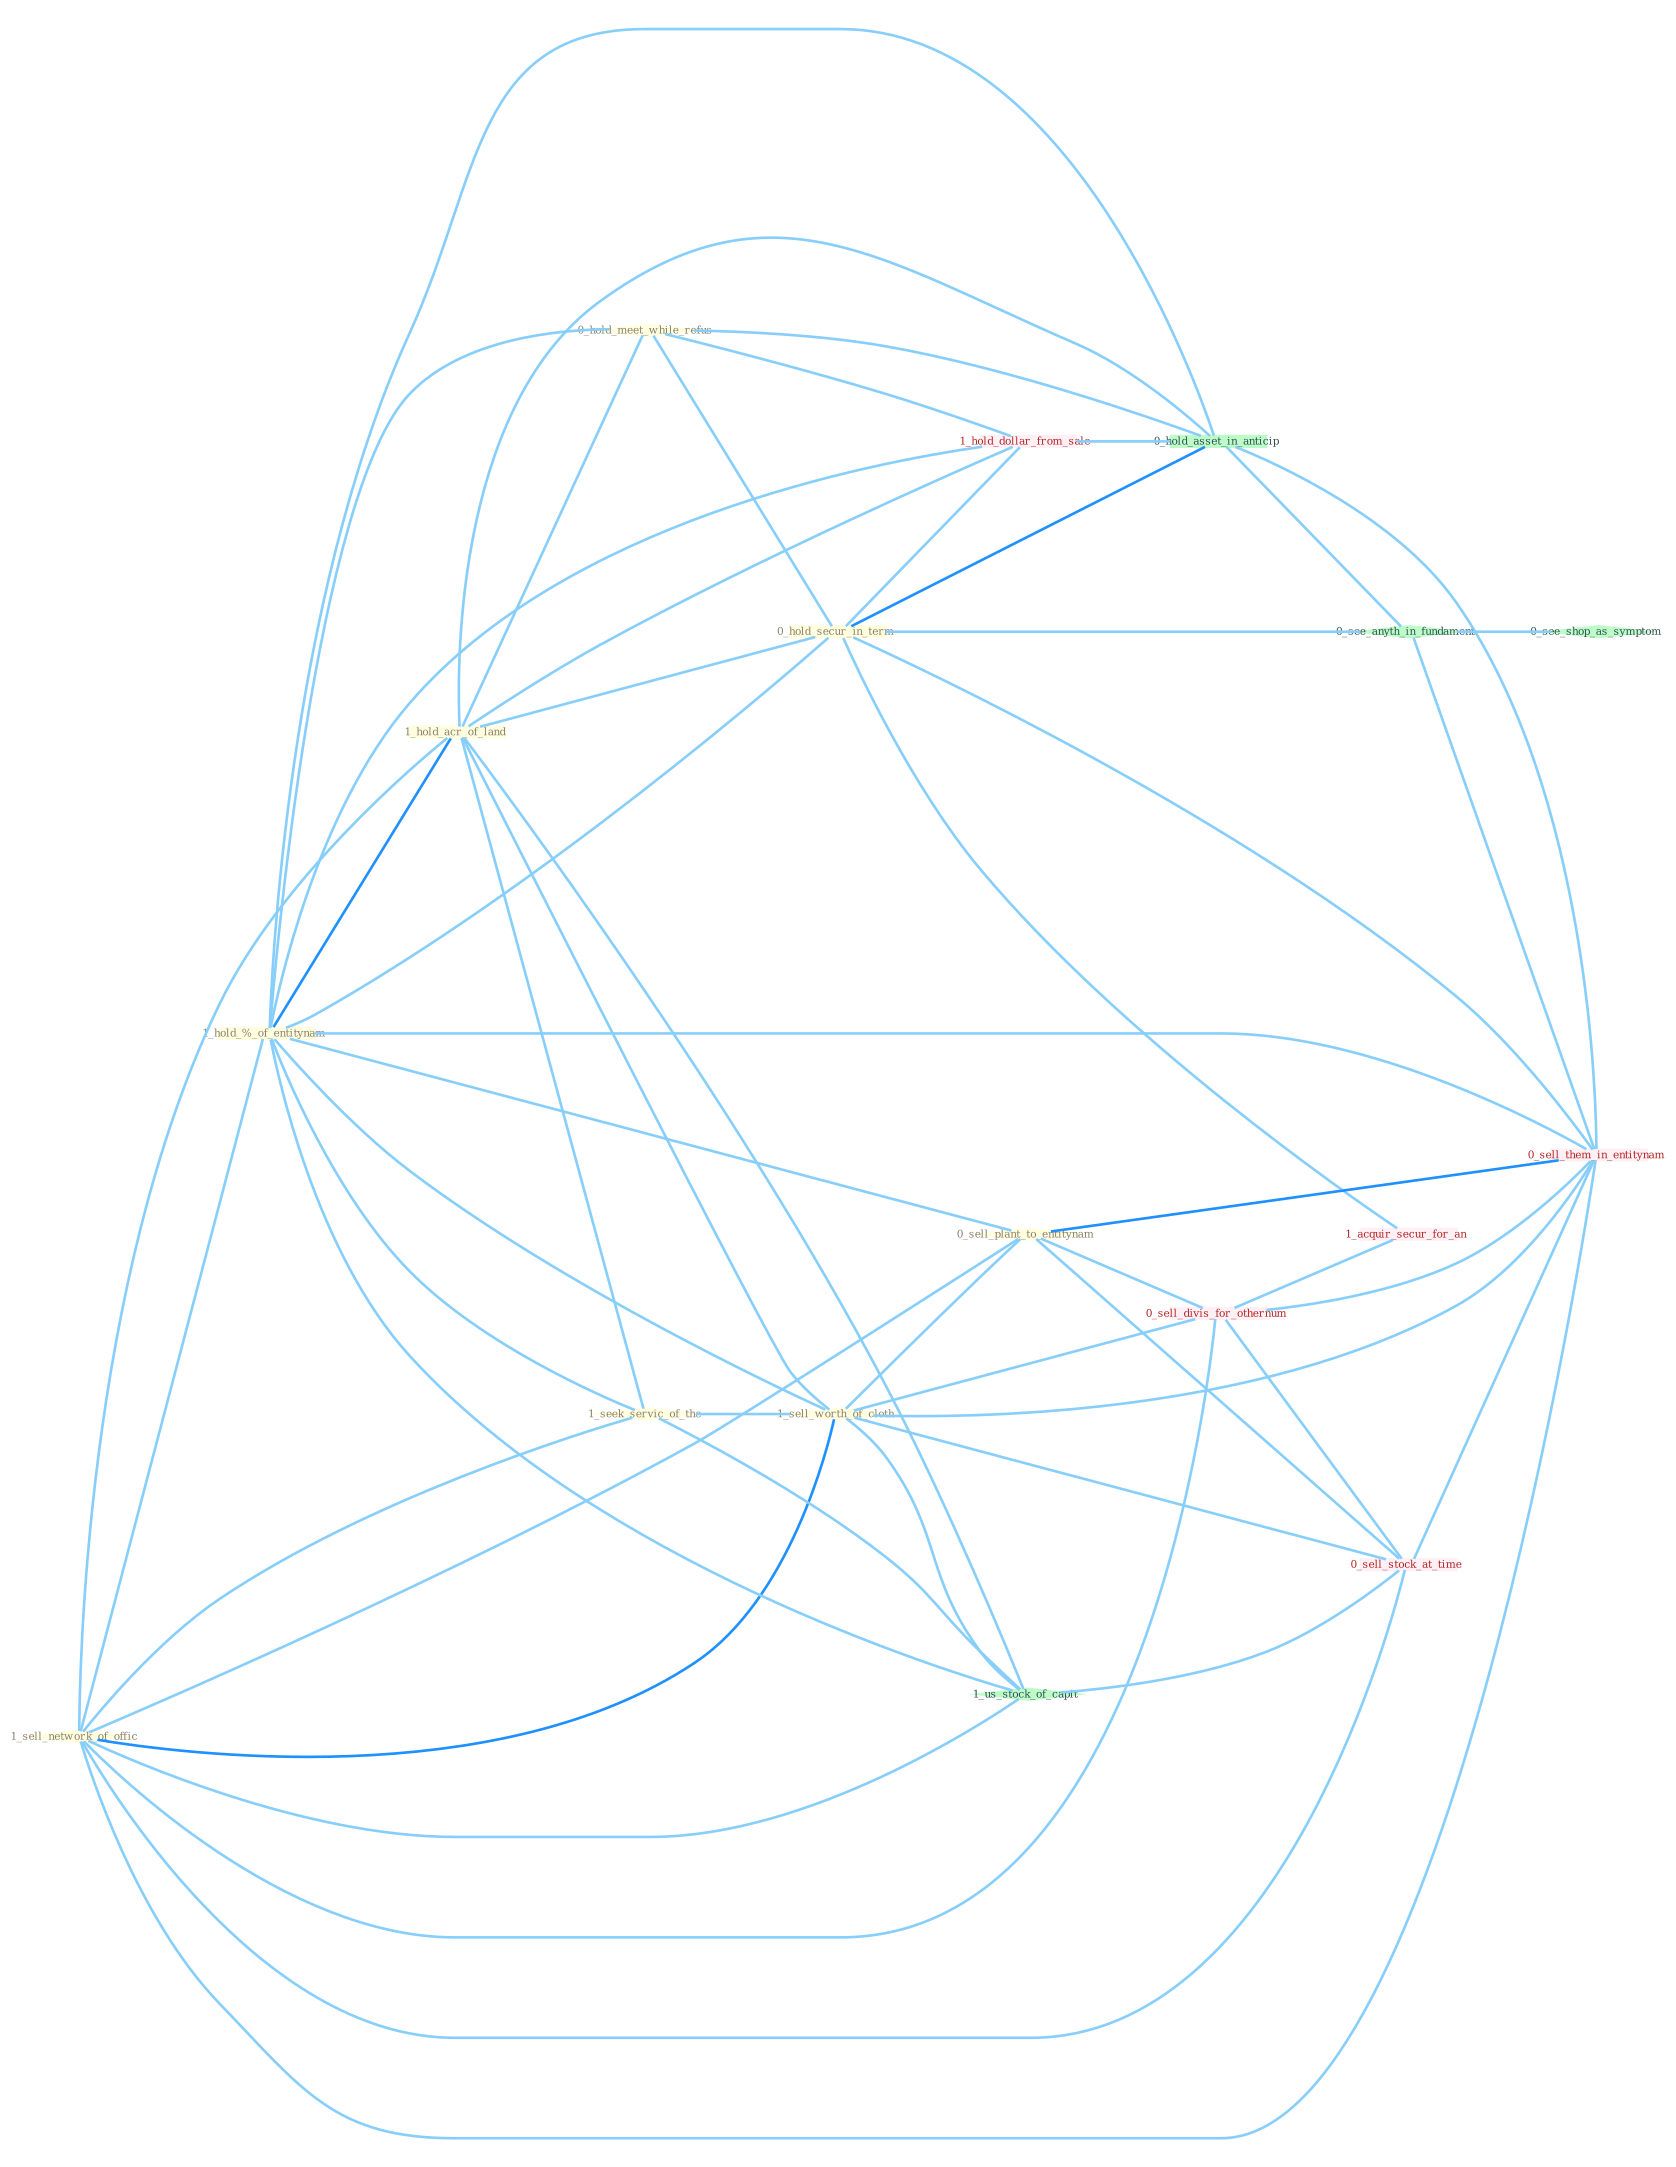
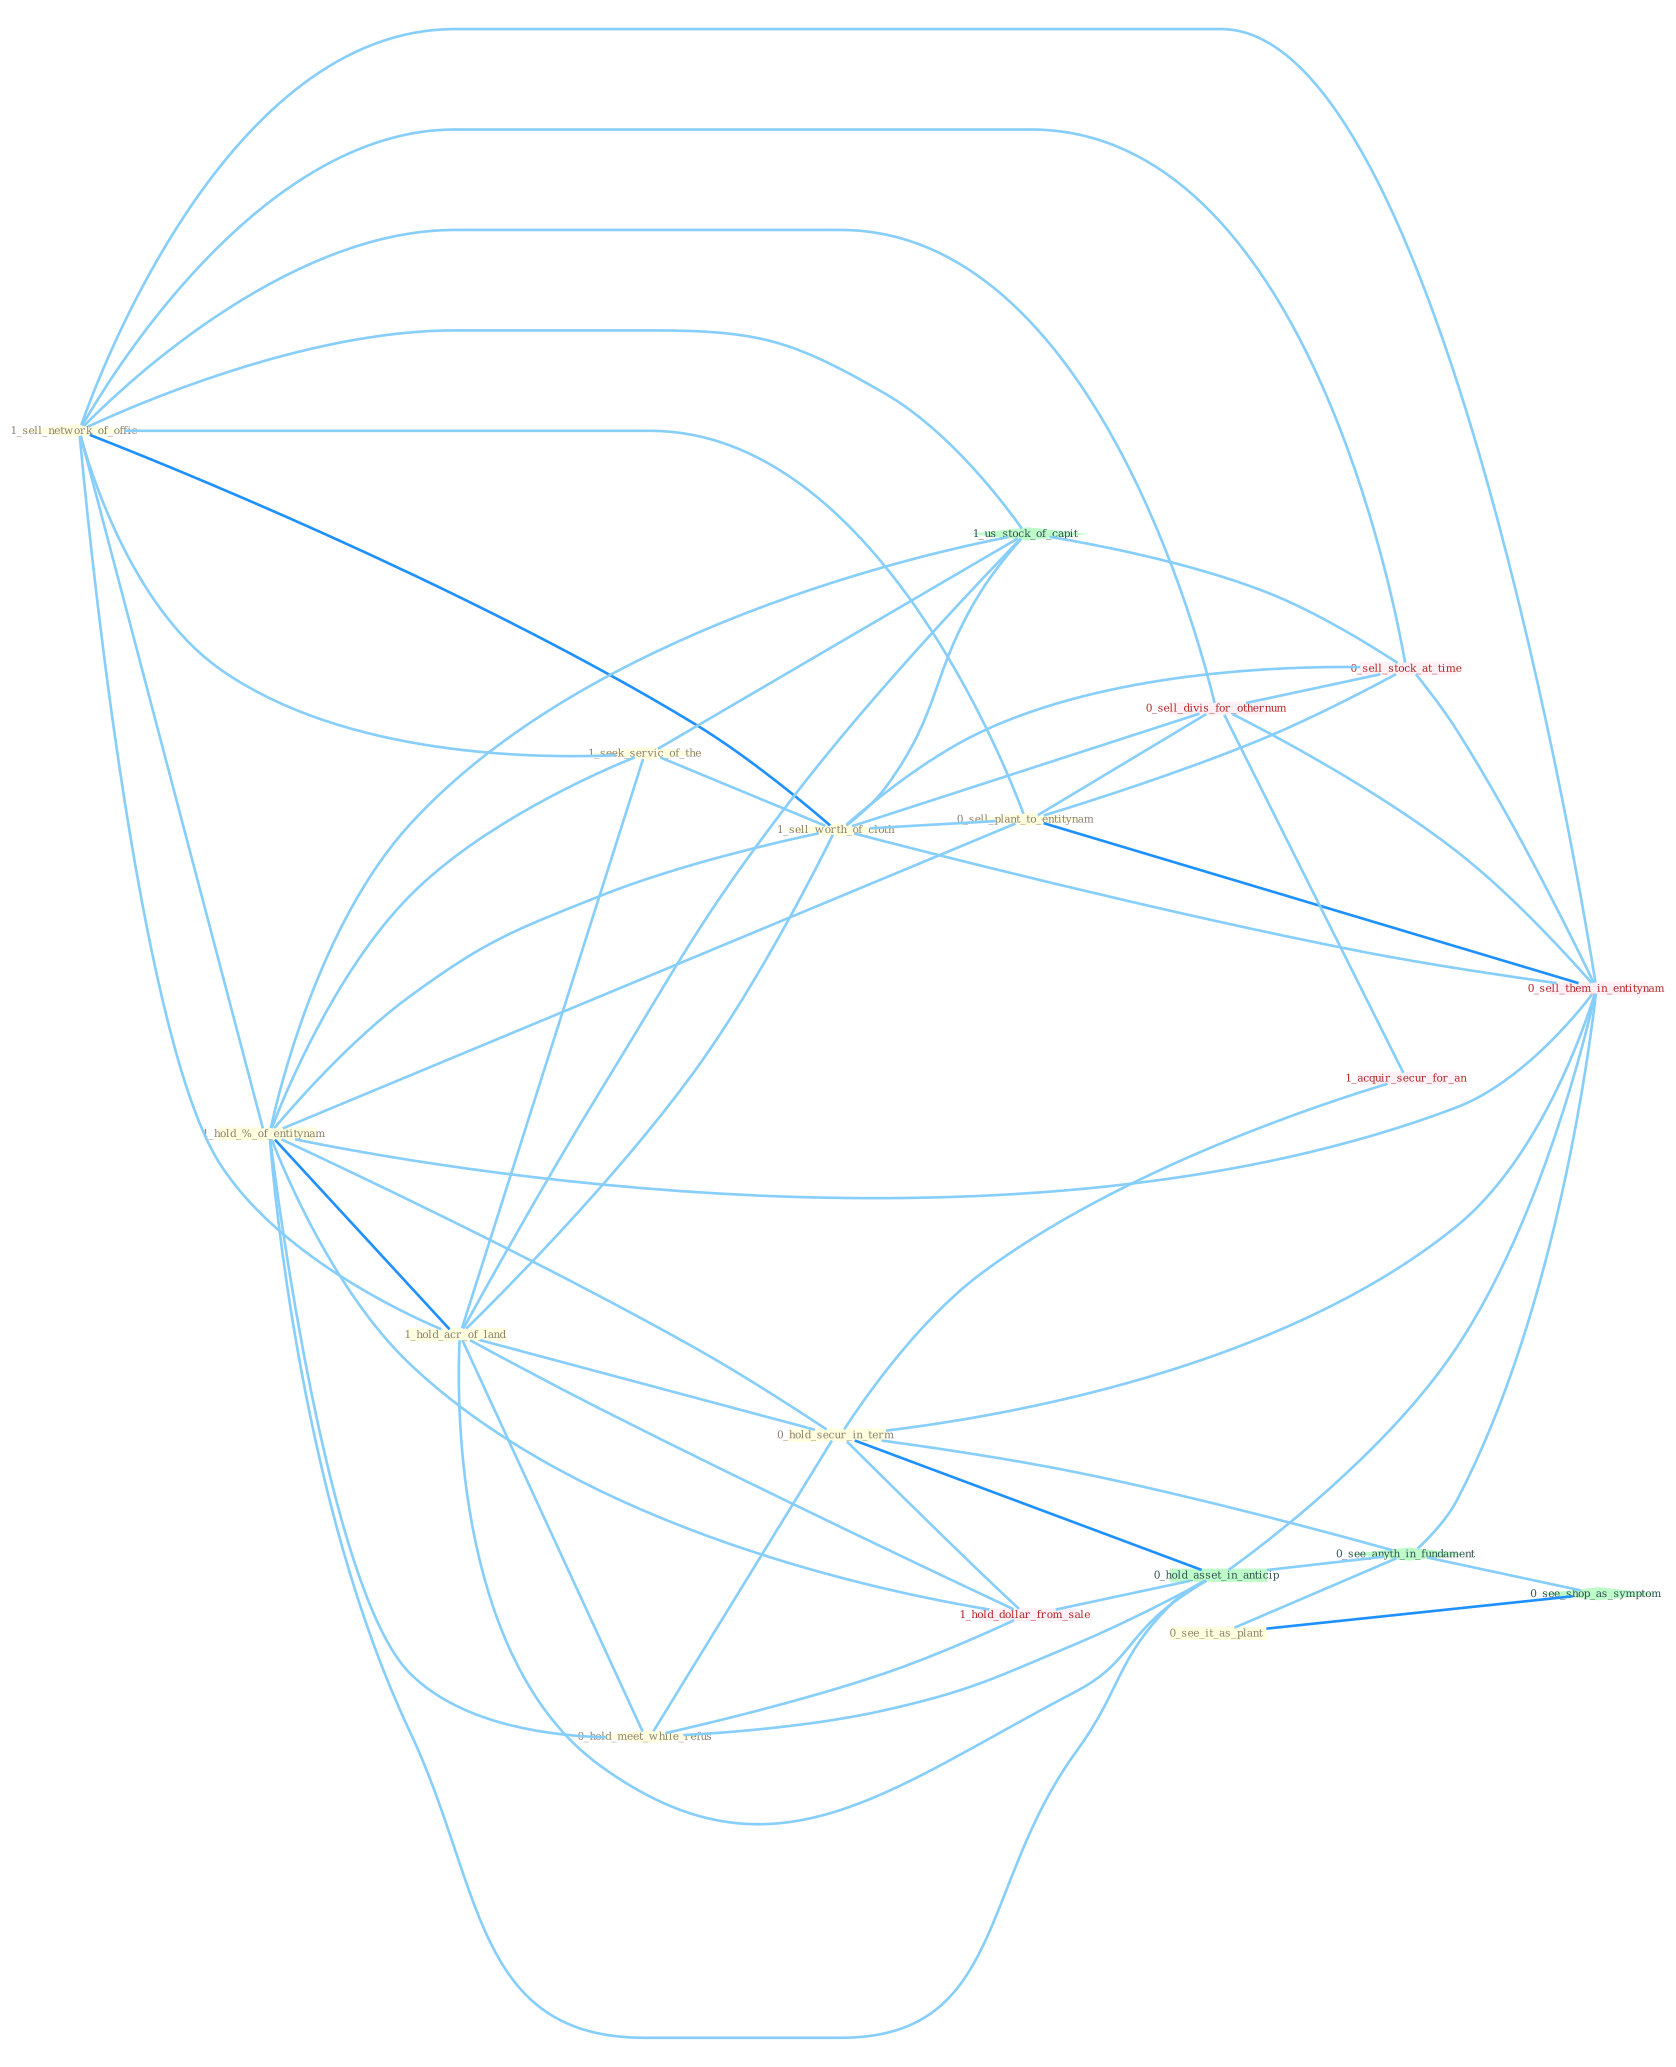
none -> (1218, 1633)
